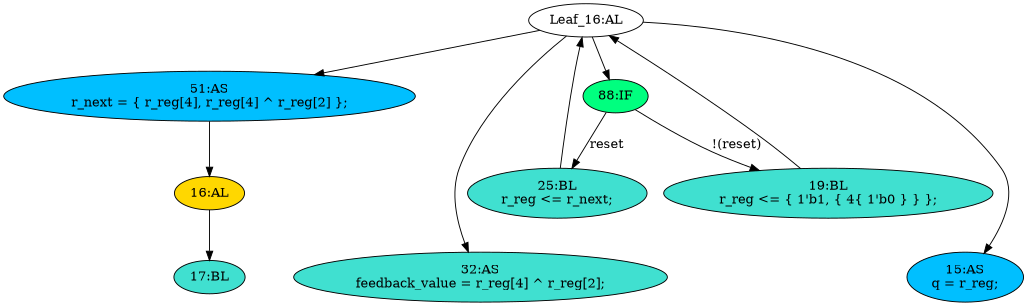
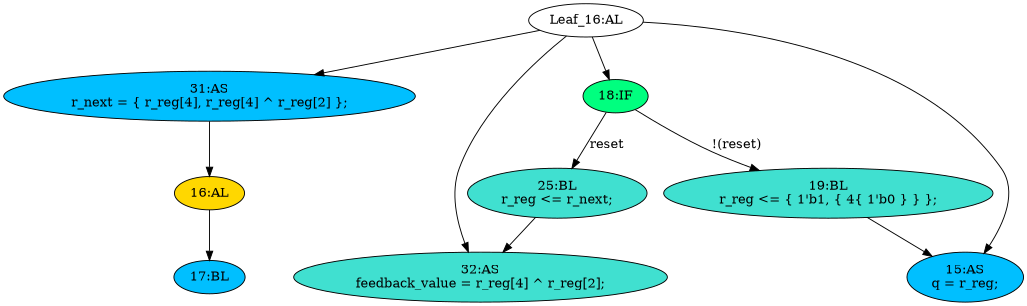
(210, 96) -> (210, 96)
(616, 96) -> (616, 96)
(711, 102) -> (896, 235)
(569, 107) -> (522, 231)
(210, 277) -> (210, 277)
